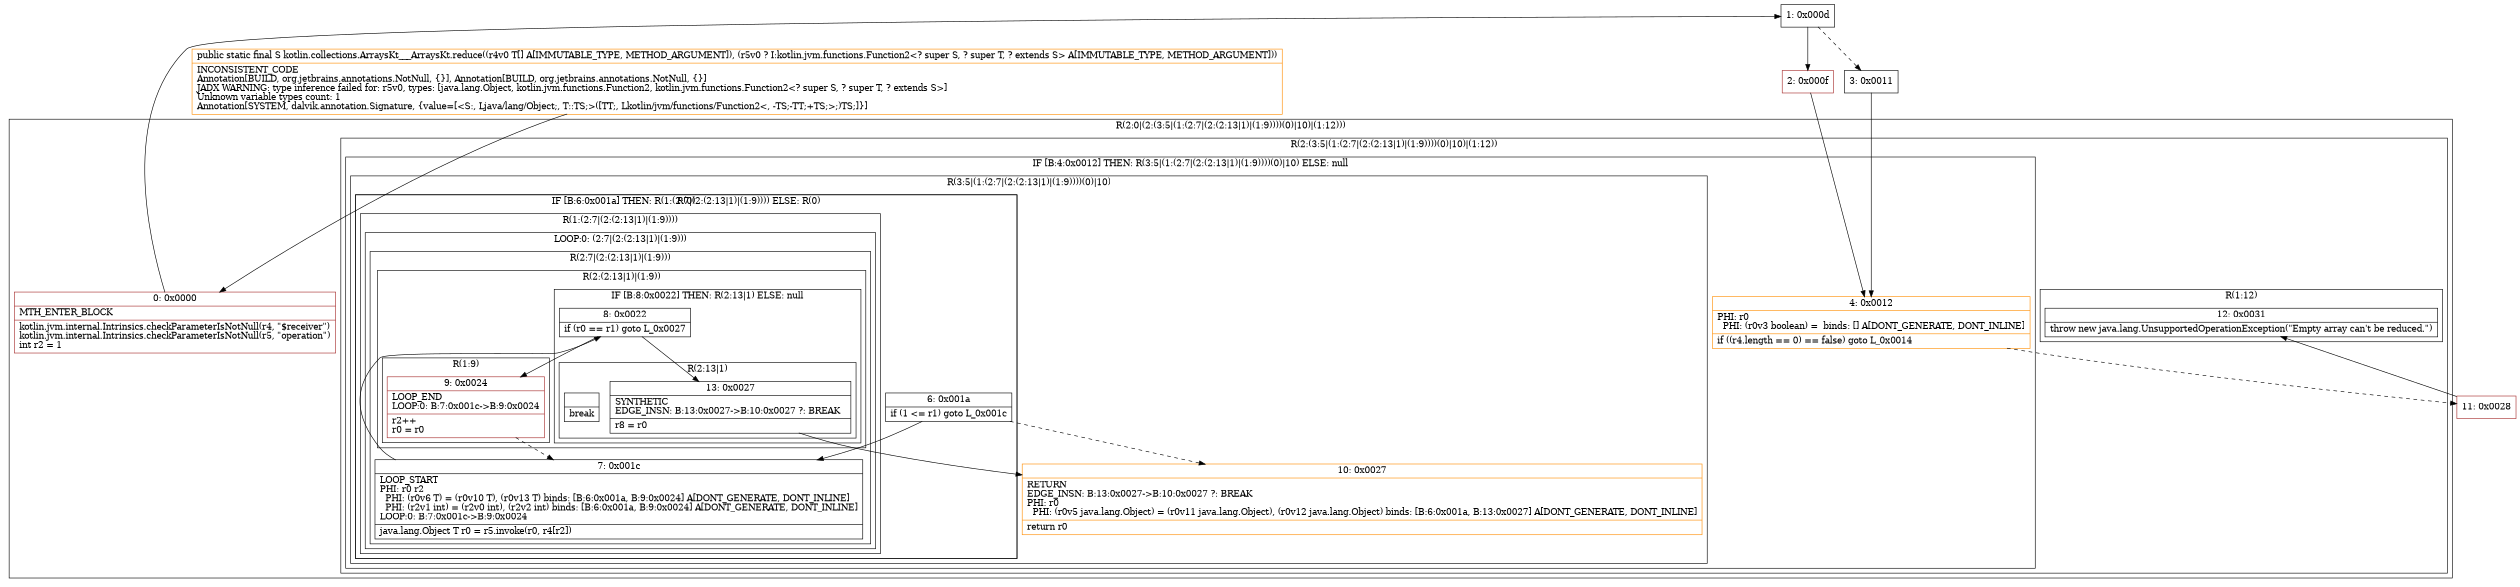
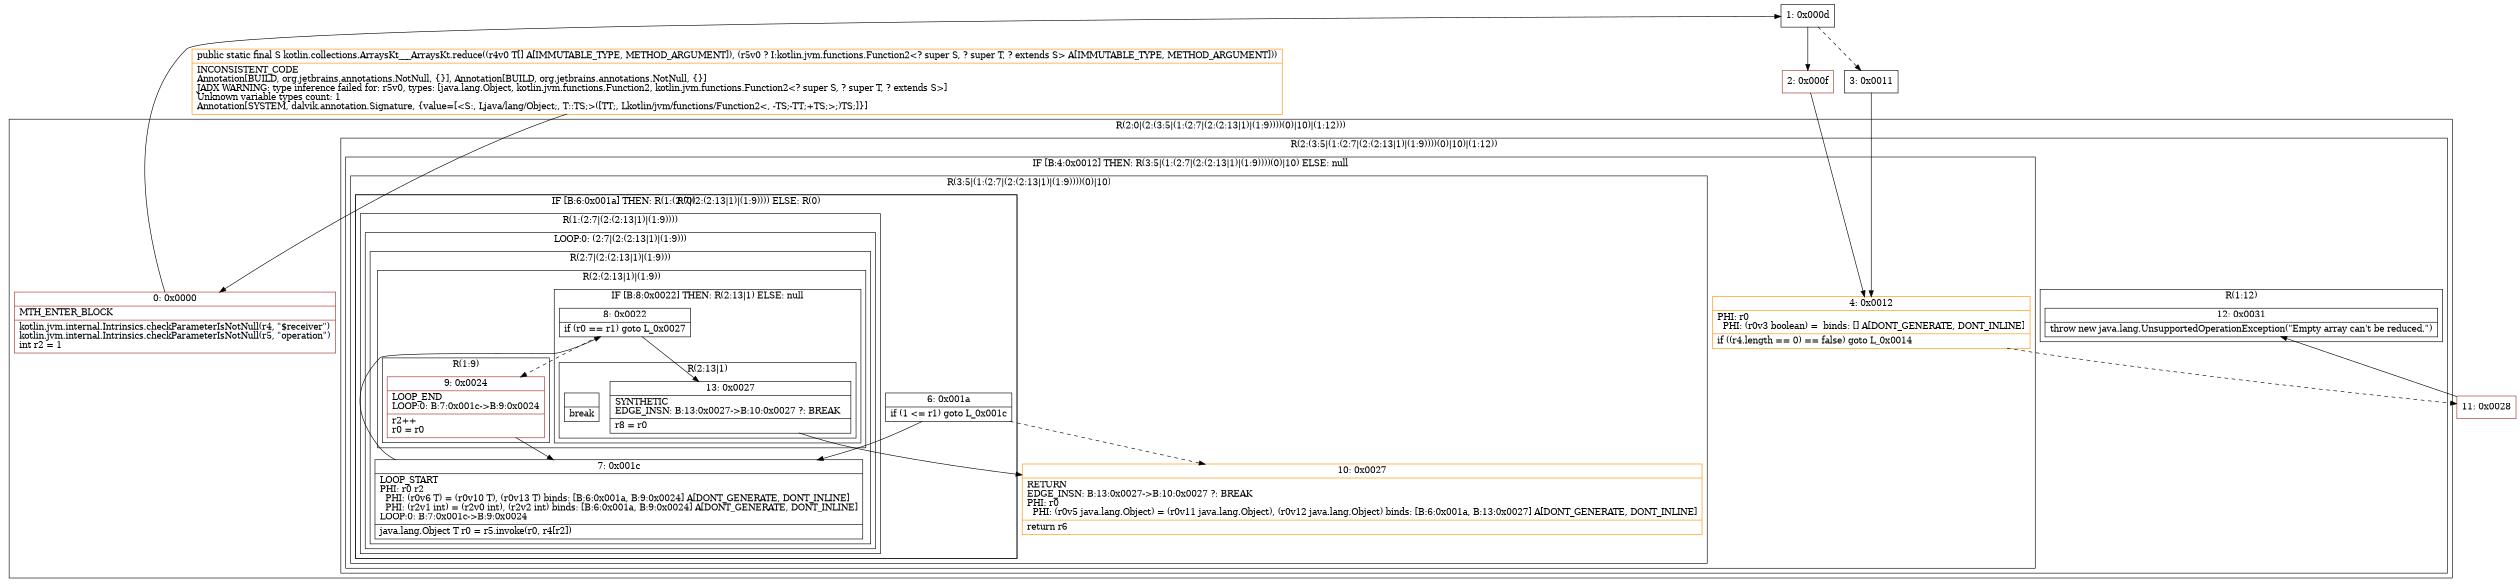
(558, 357) -> (558, 357)
(540, 452) -> (540, 452)
(1048, 527) -> (1048, 527)
